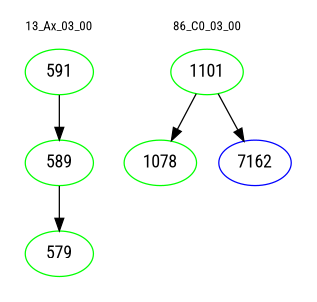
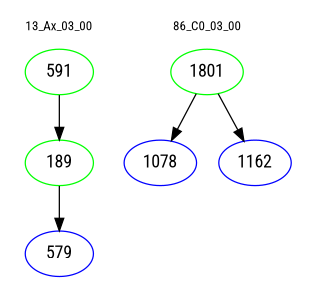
(207, 72) -> (207, 72)
(59, 163) -> (59, 163)
(160, 163) -> (160, 163)
(255, 163) -> (255, 163)
(59, 254) -> (59, 254)
